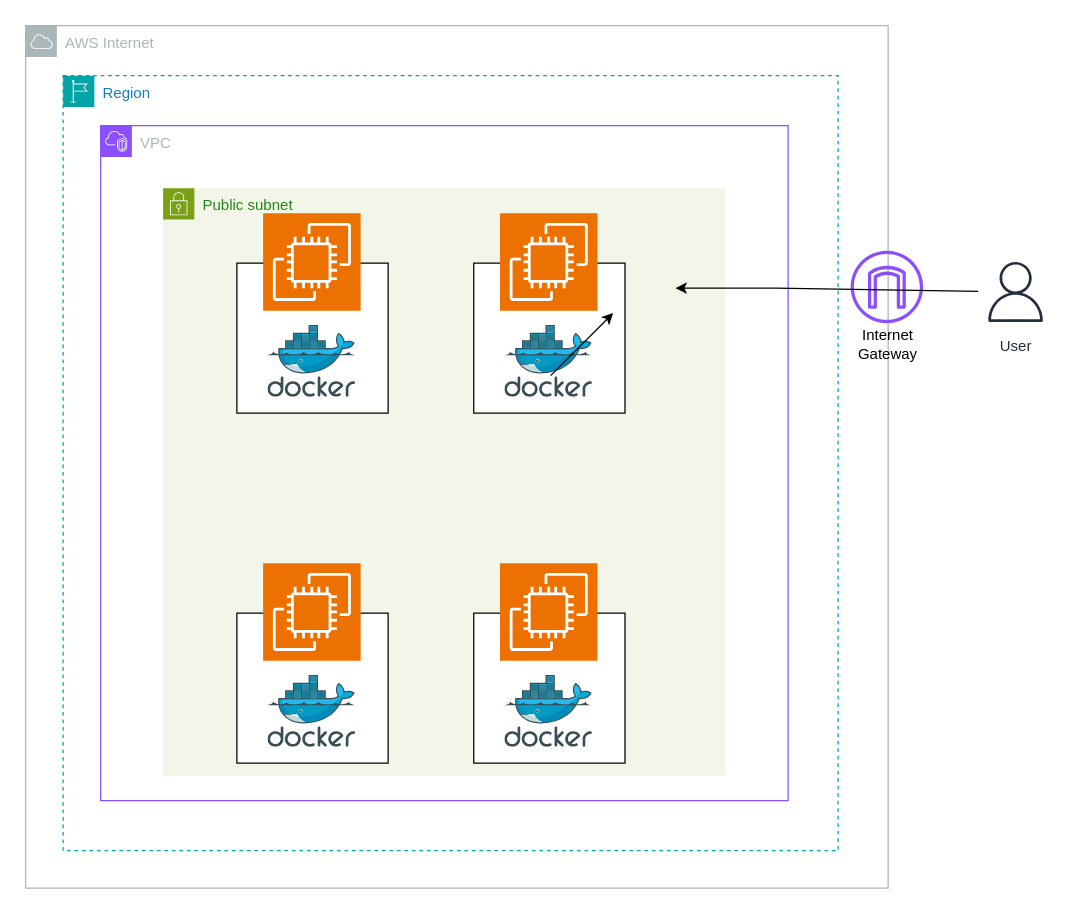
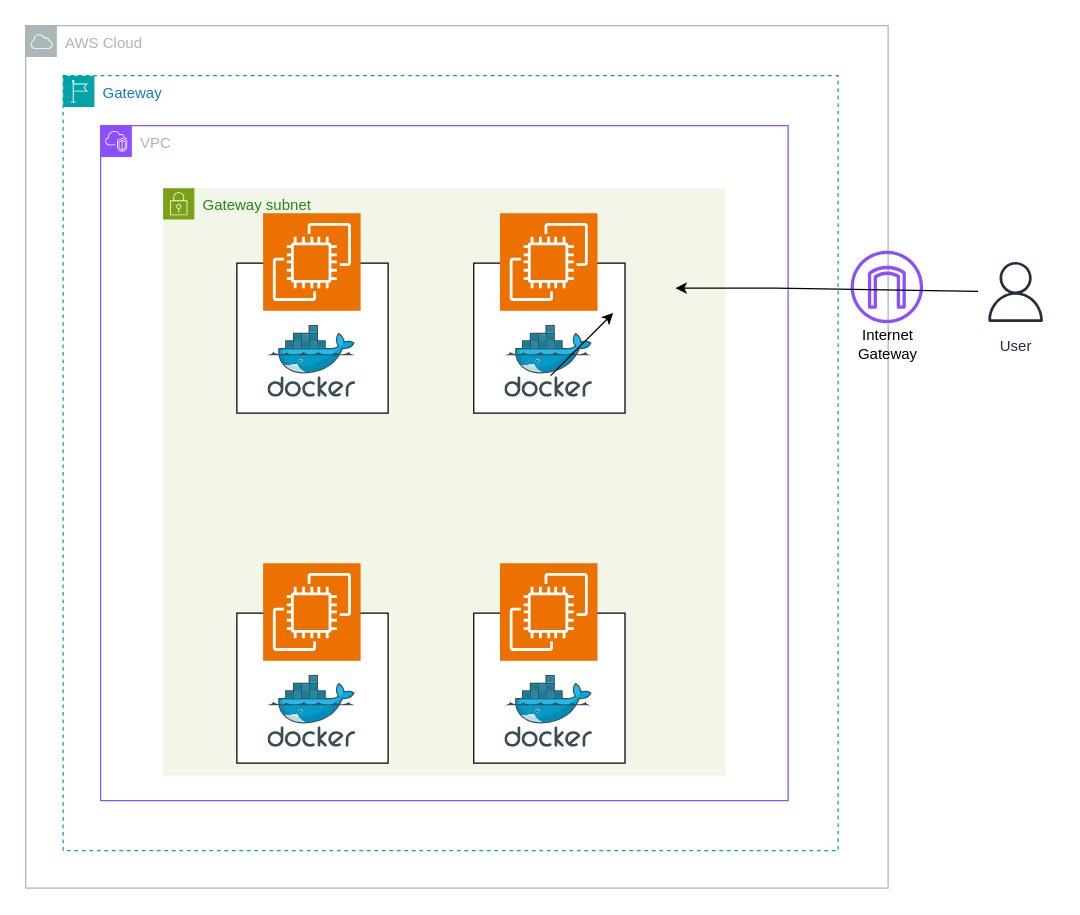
(114, 43) -> (100, 43)
(126, 93) -> (133, 93)
(252, 206) -> (260, 206)
